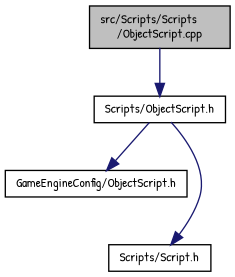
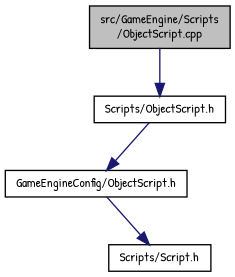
(160, 27) -> (160, 27)
(201, 177) -> (124, 216)
